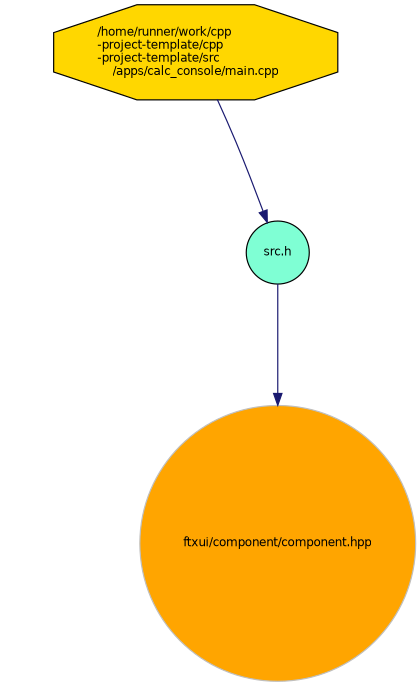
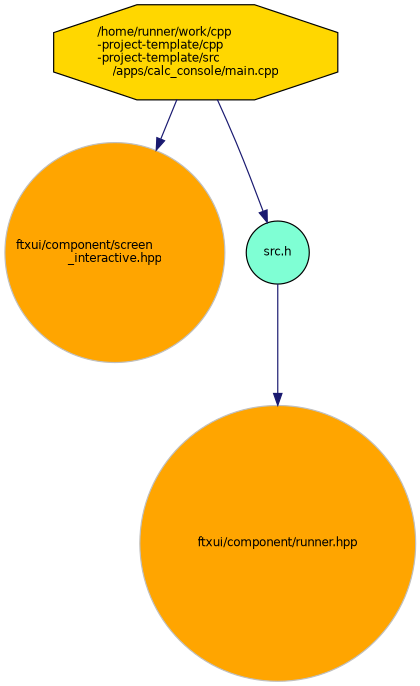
none -> (115, 253)
(278, 543) -> (278, 543)
